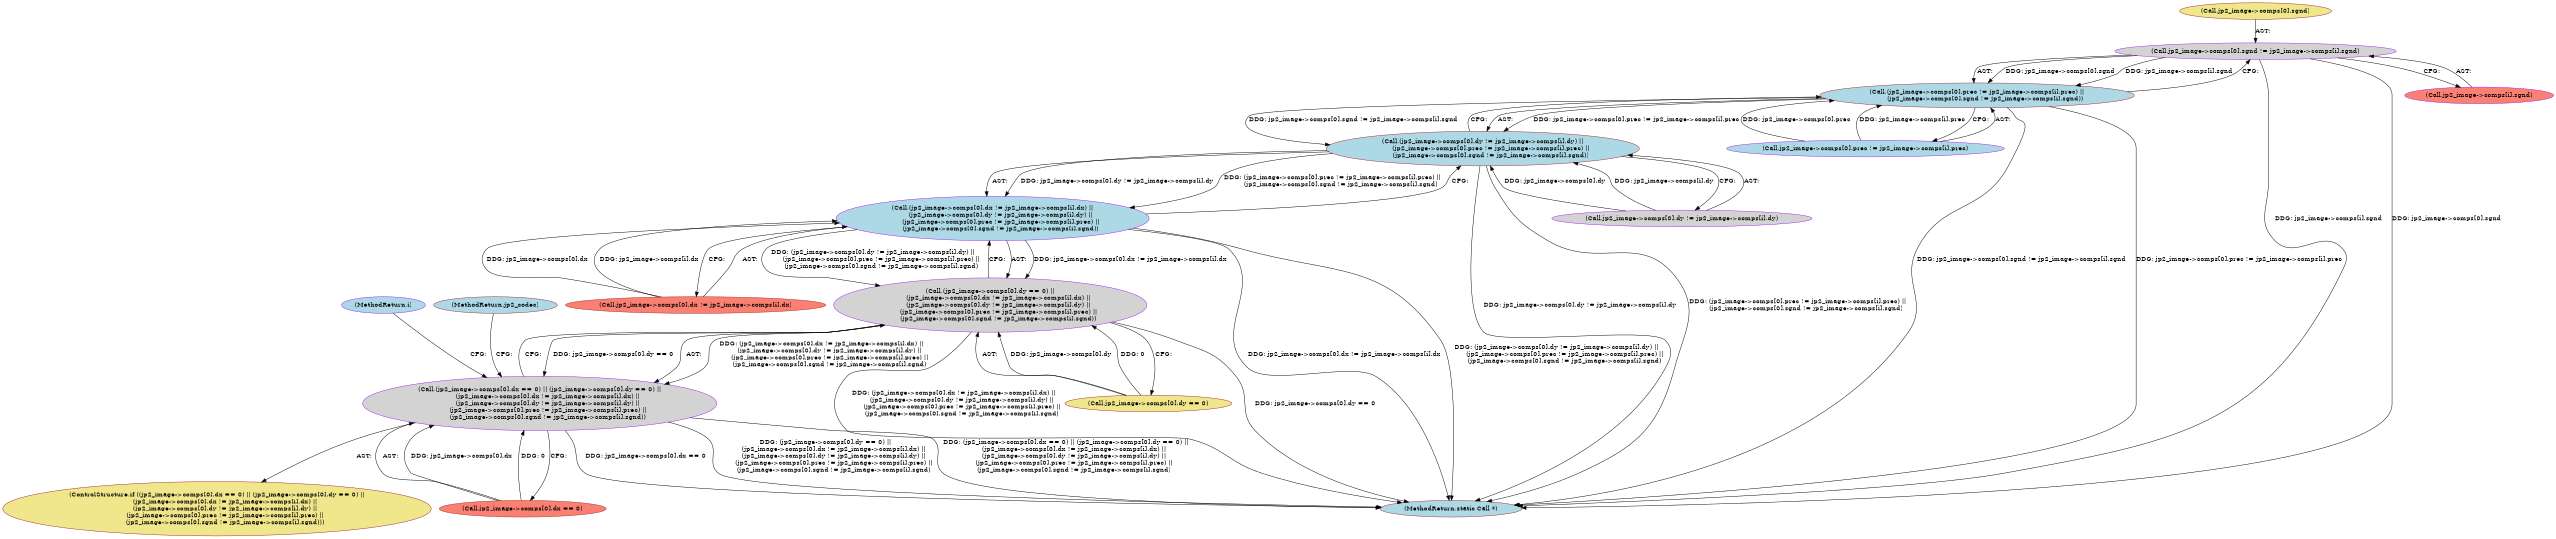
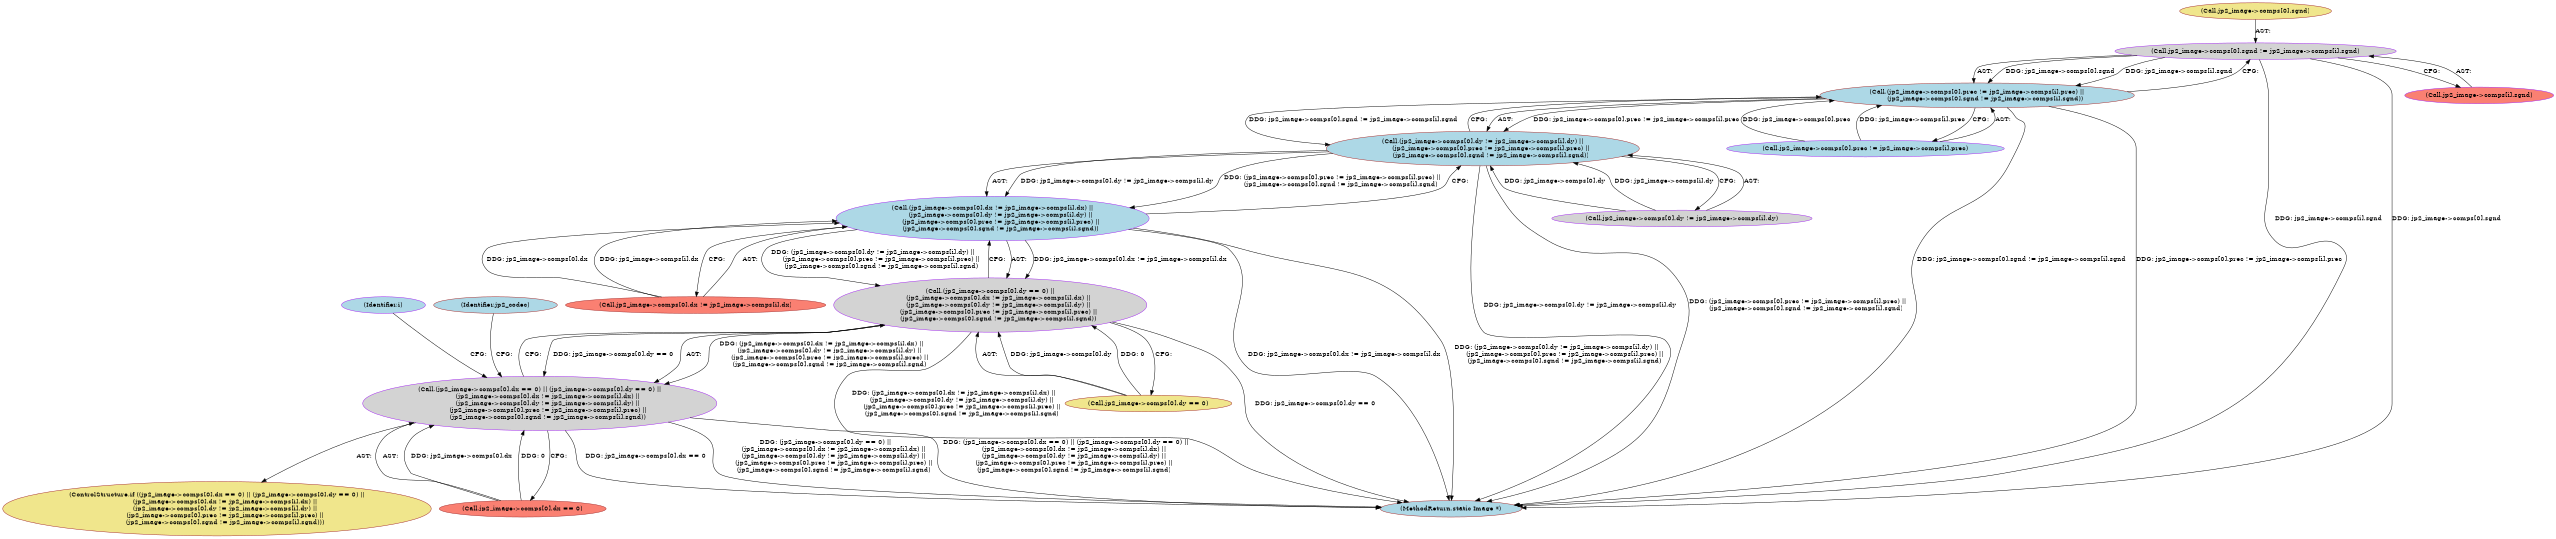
(383, 305) -> (383, 305)
(496, 305) -> (496, 305)
(1451, 509) -> (1451, 509)
